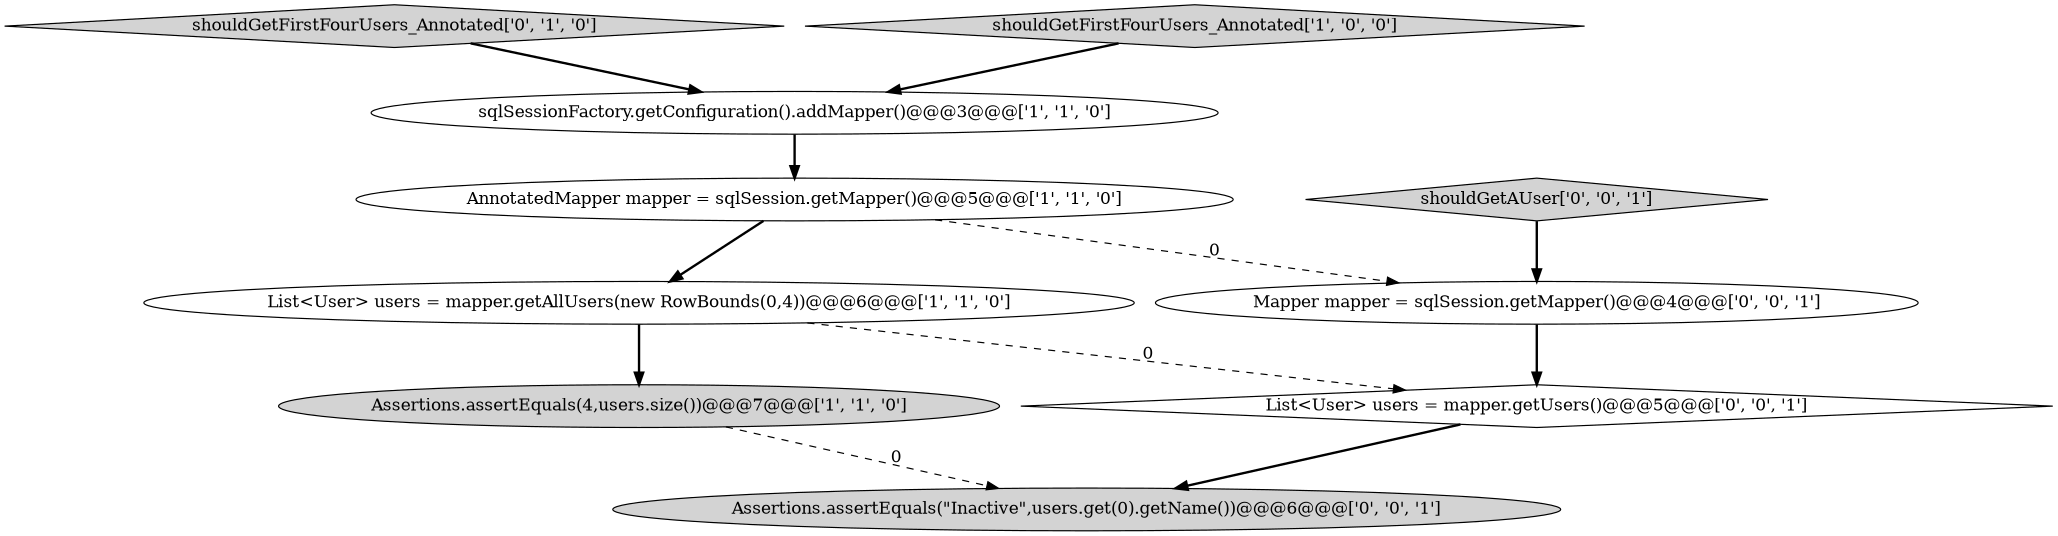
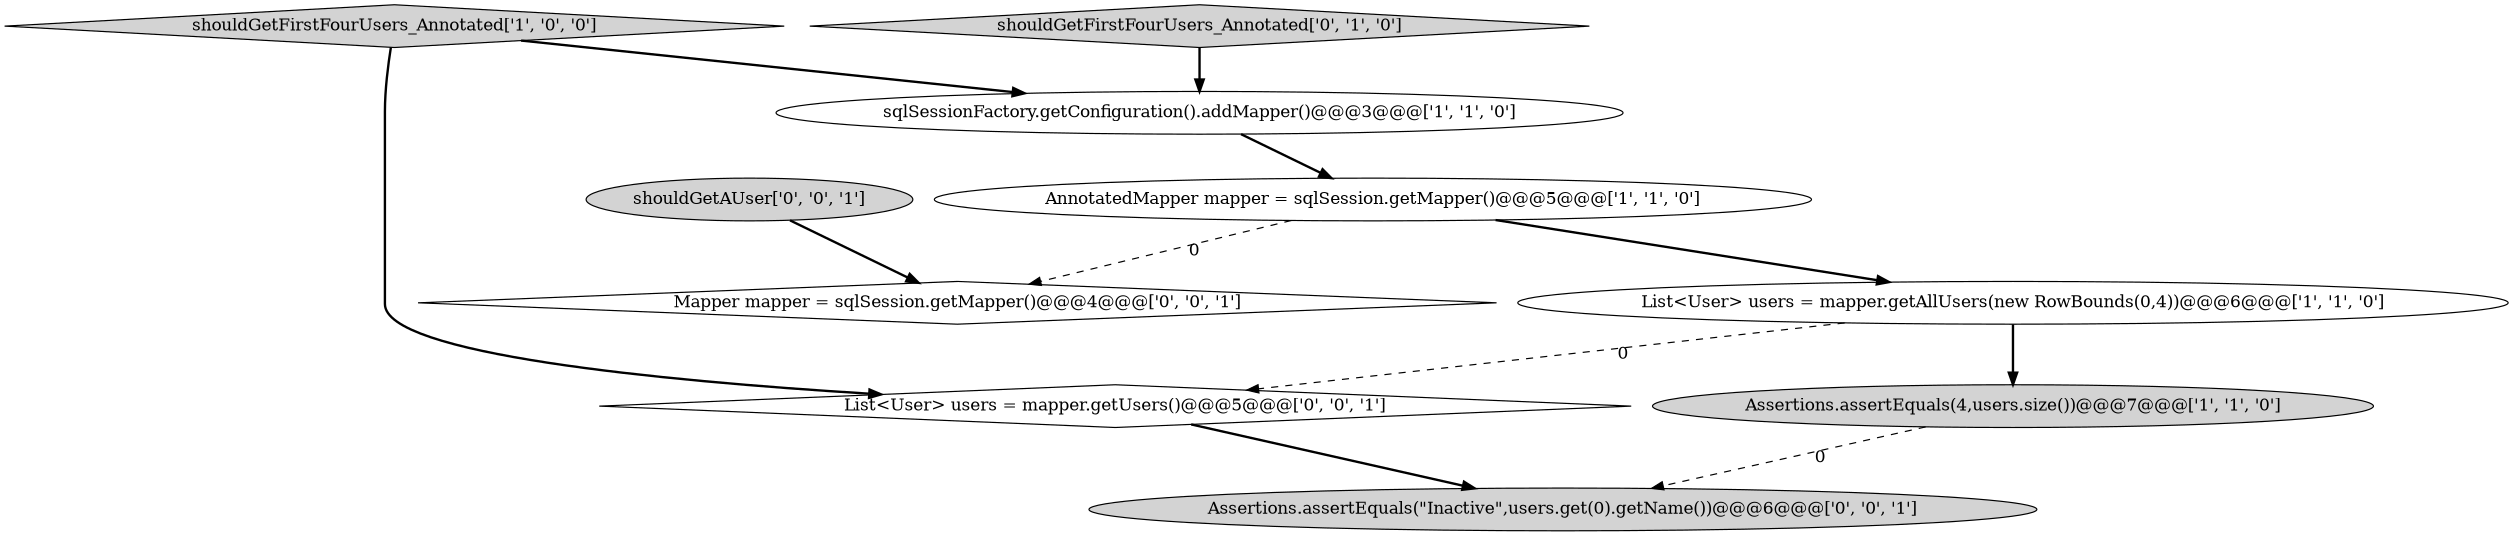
(1537, 200) -> (749, 200)
(1537, 303) -> (957, 303)
(1537, 349) -> (492, 353)
